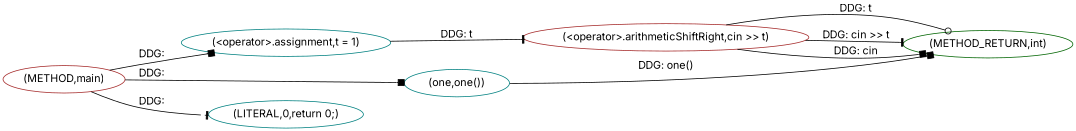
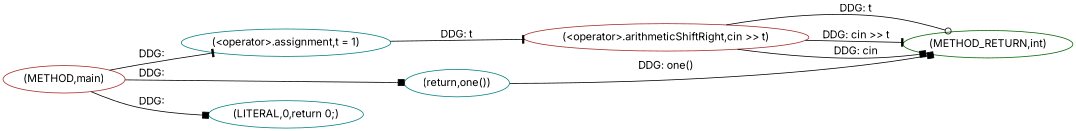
(160, 61) -> (160, 61)
(457, 83) -> (457, 83)
(145, 109) -> (145, 109)
